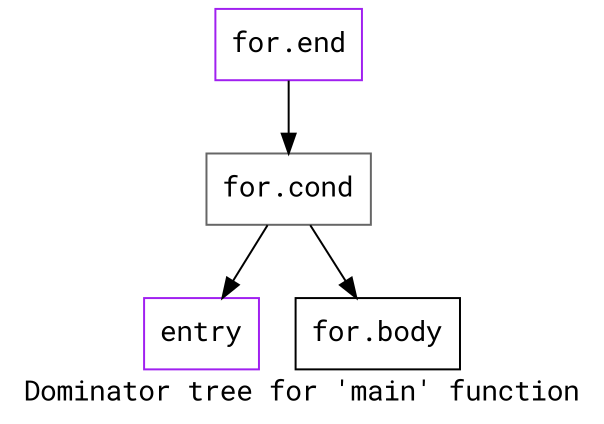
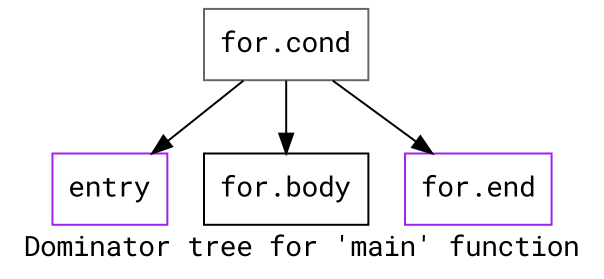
(289, 107) -> (374, 111)
